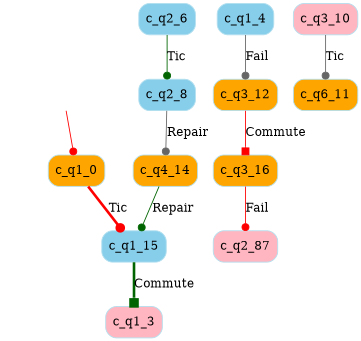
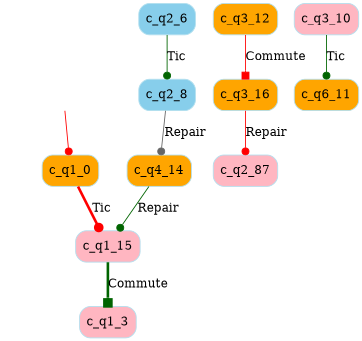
(245, 19) -> none
(326, 54) -> (326, 54)
(257, 209) -> (266, 133)
(134, 246) -> (108, 246)
